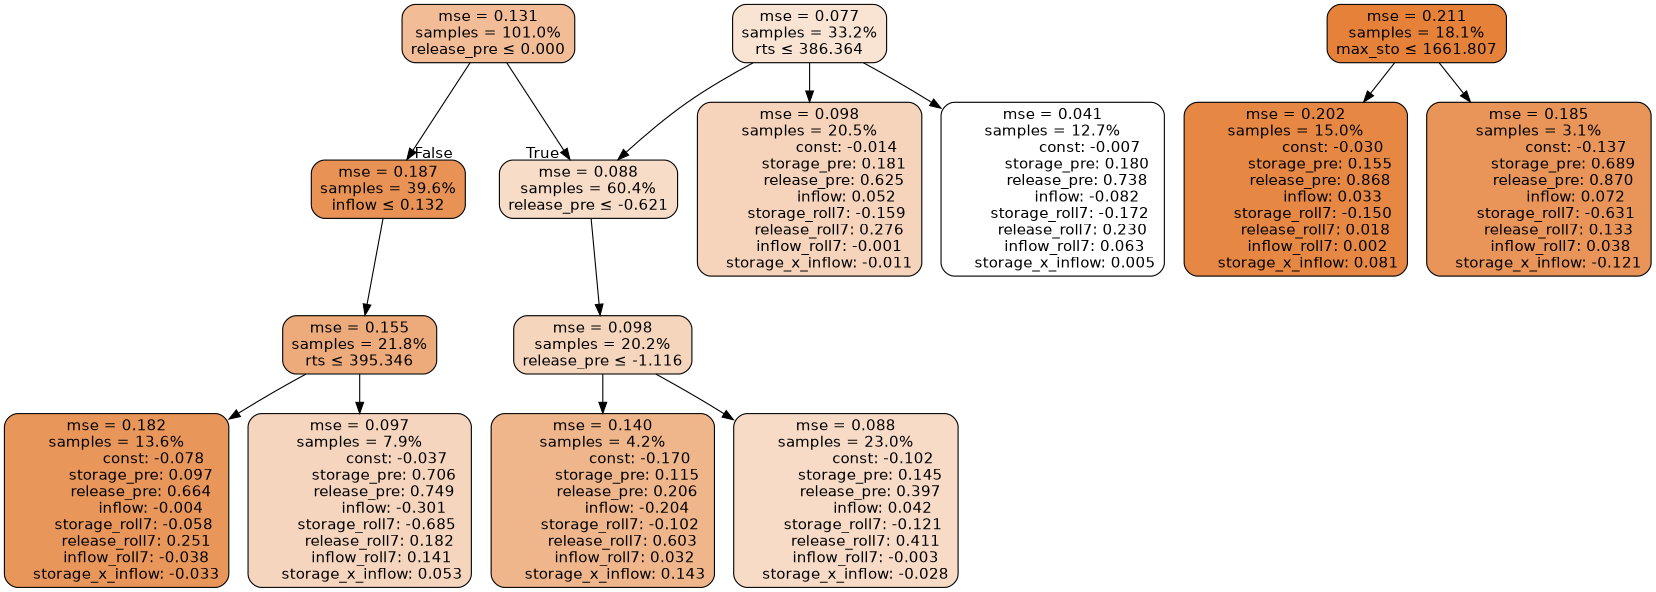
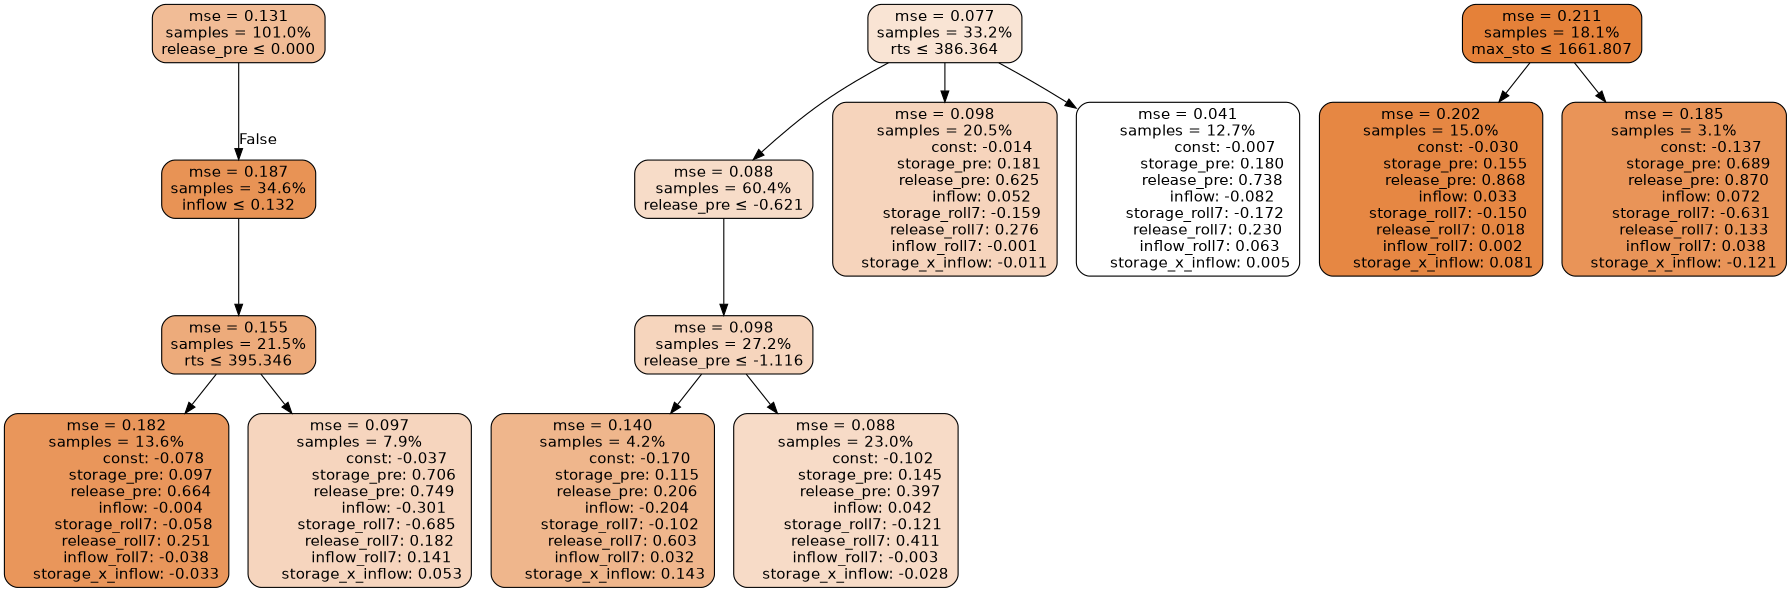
(535, 106) -> none
(388, 189) -> (239, 189)
(360, 345) -> (239, 345)
(603, 345) -> (724, 345)
